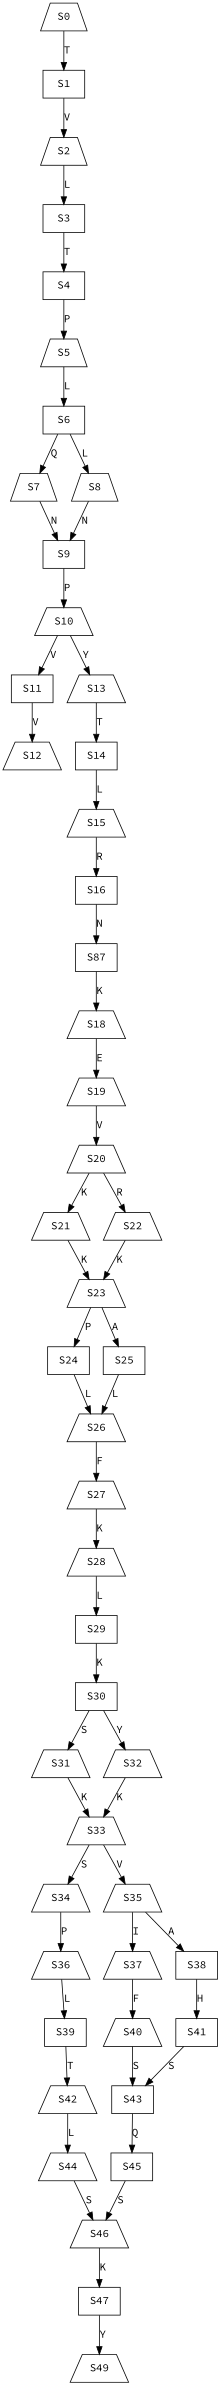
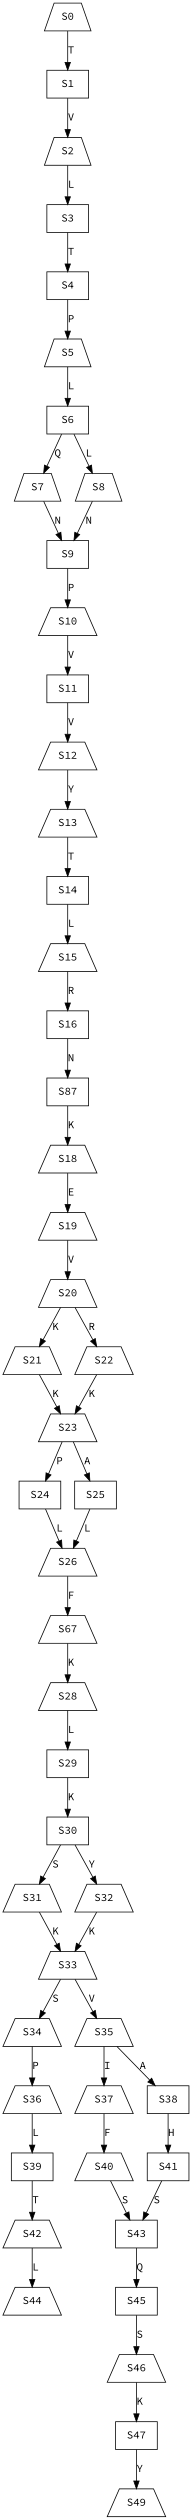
(78, 652) -> (68, 786)
(96, 1495) -> (68, 1629)
(82, 2197) -> none
